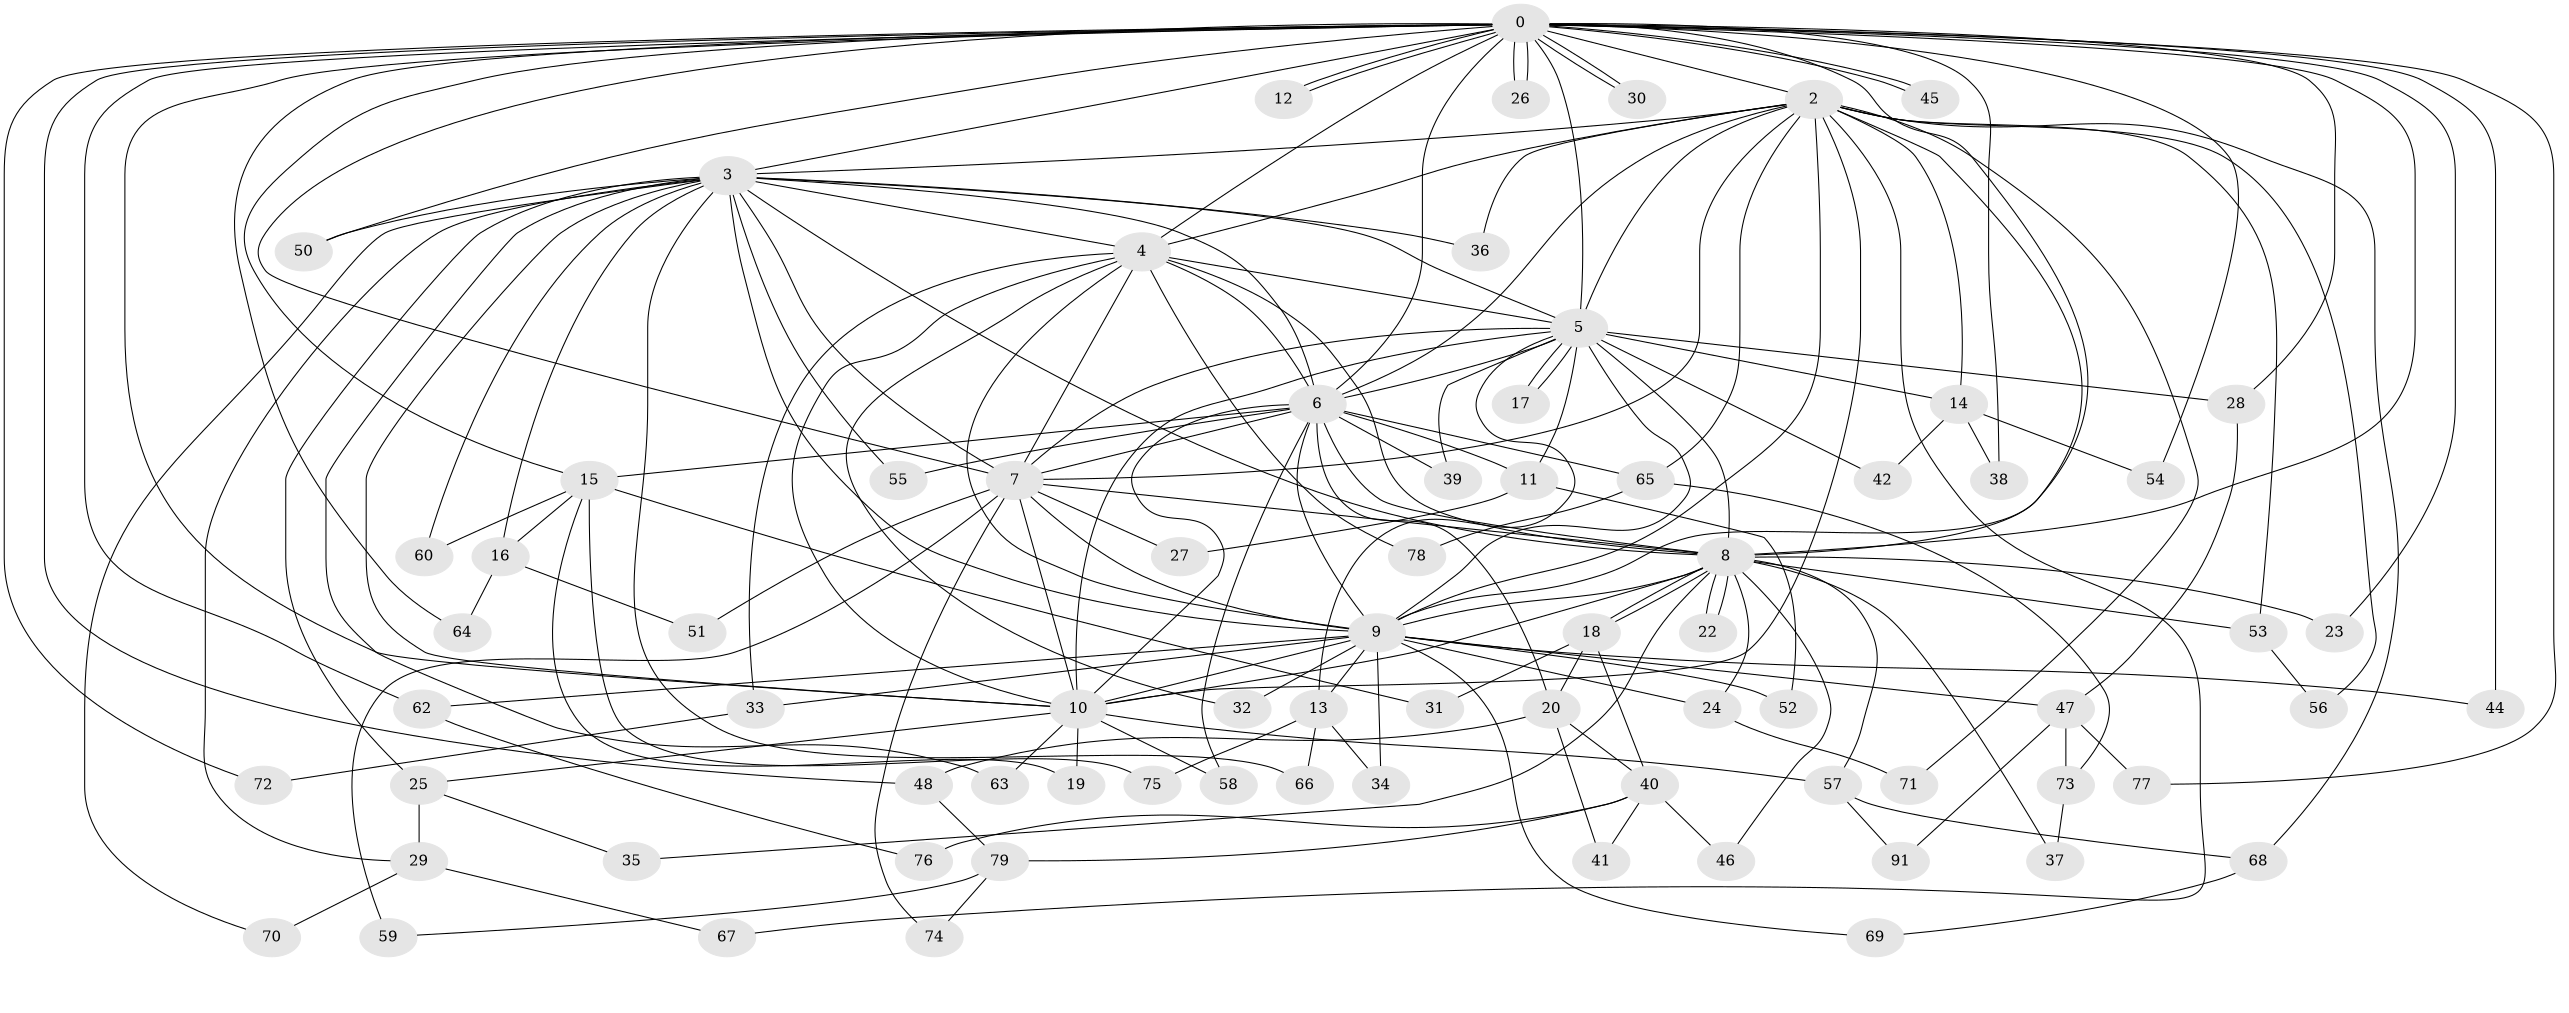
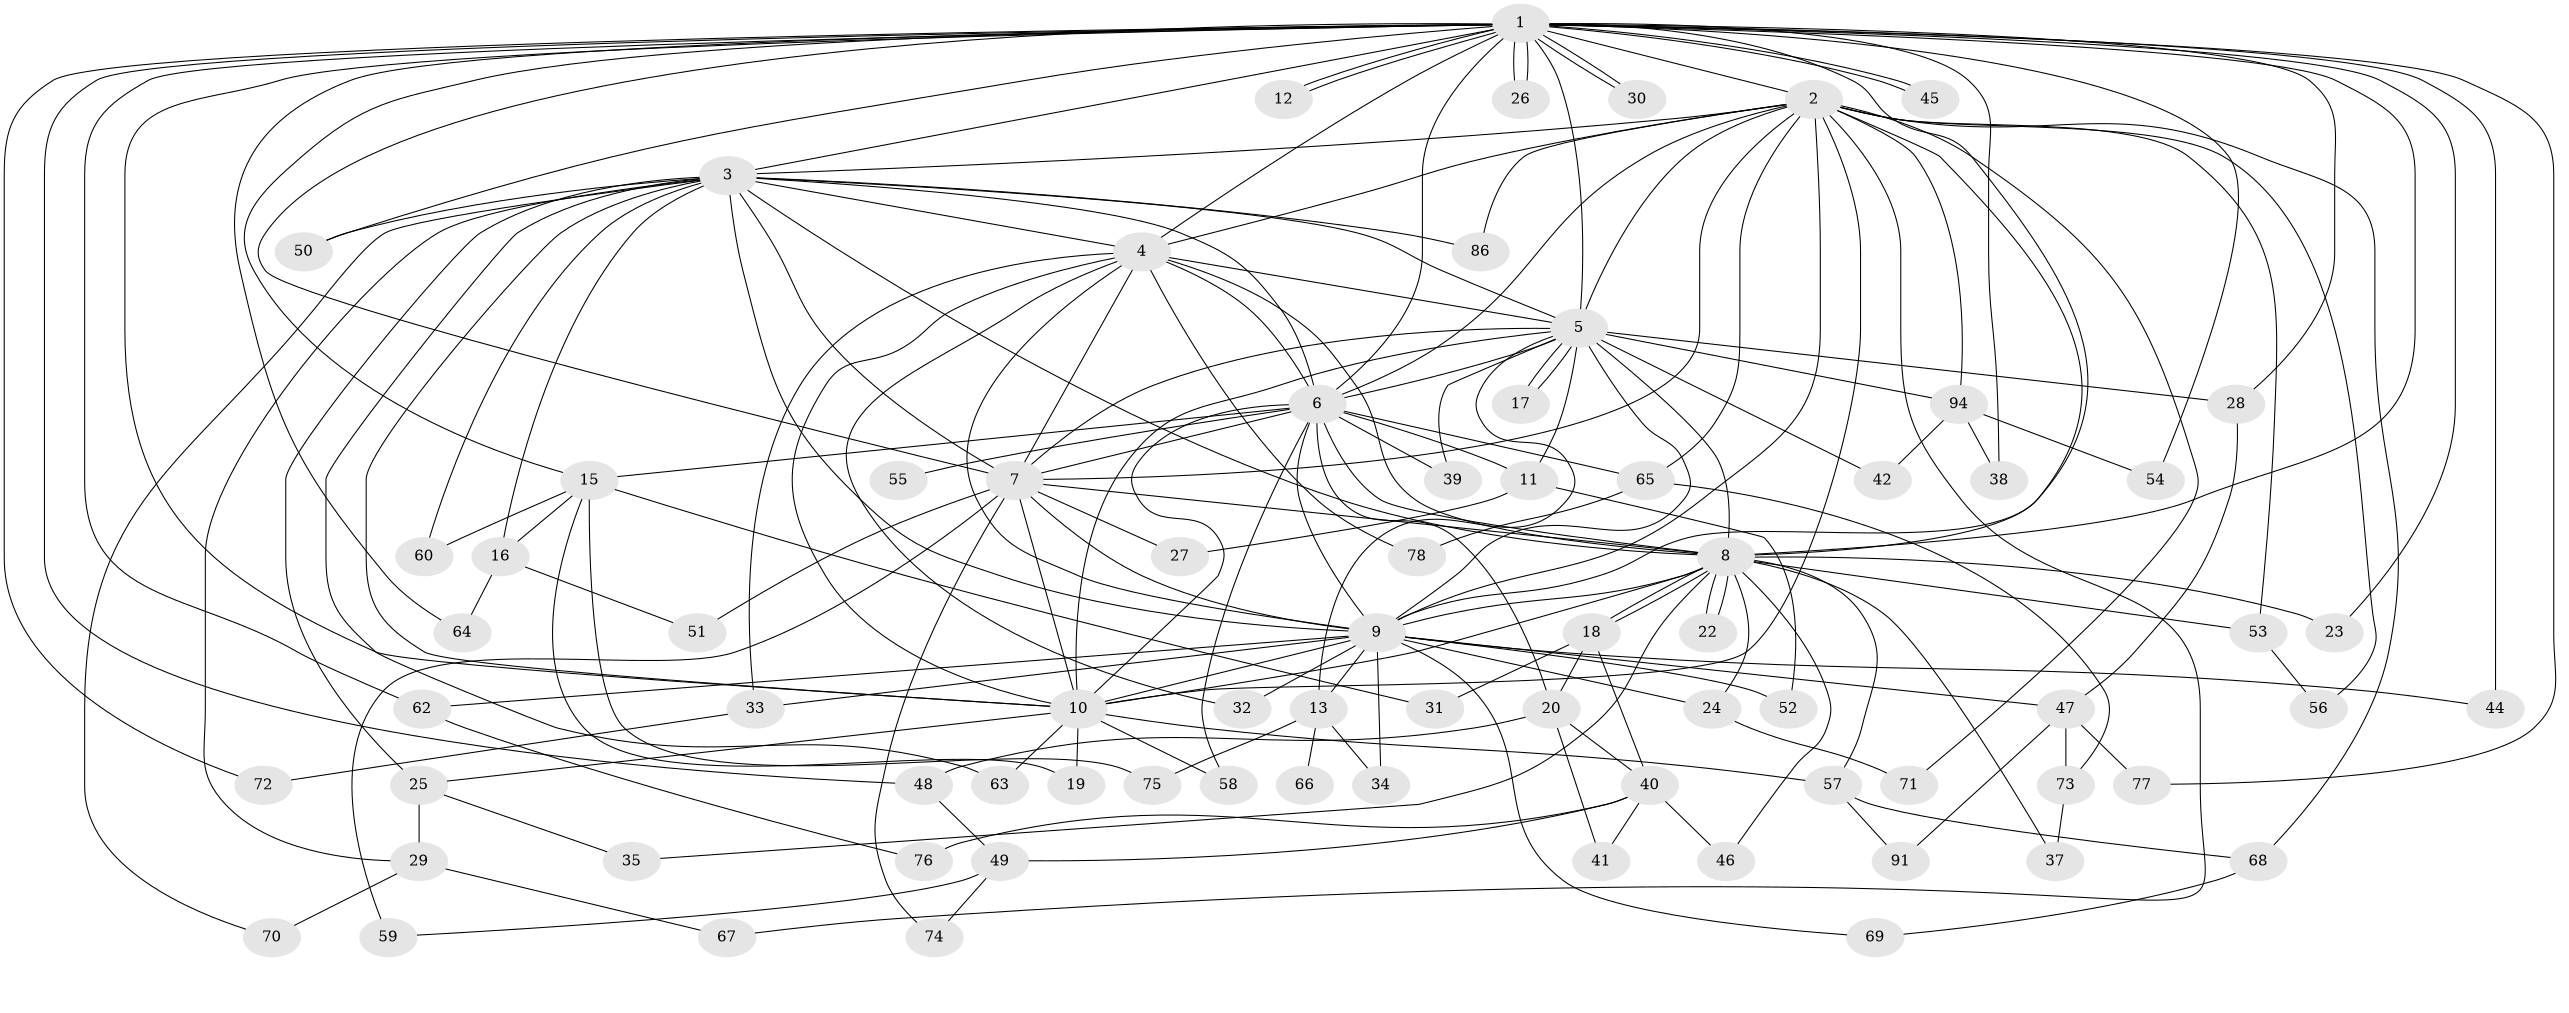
(1521, 23) -> (1521, 23)
(1481, 252) -> (1481, 252)
(790, 340) -> none
(1959, 404) -> (1959, 404)
(711, 724) -> none
(1000, 861) -> (1000, 861)
